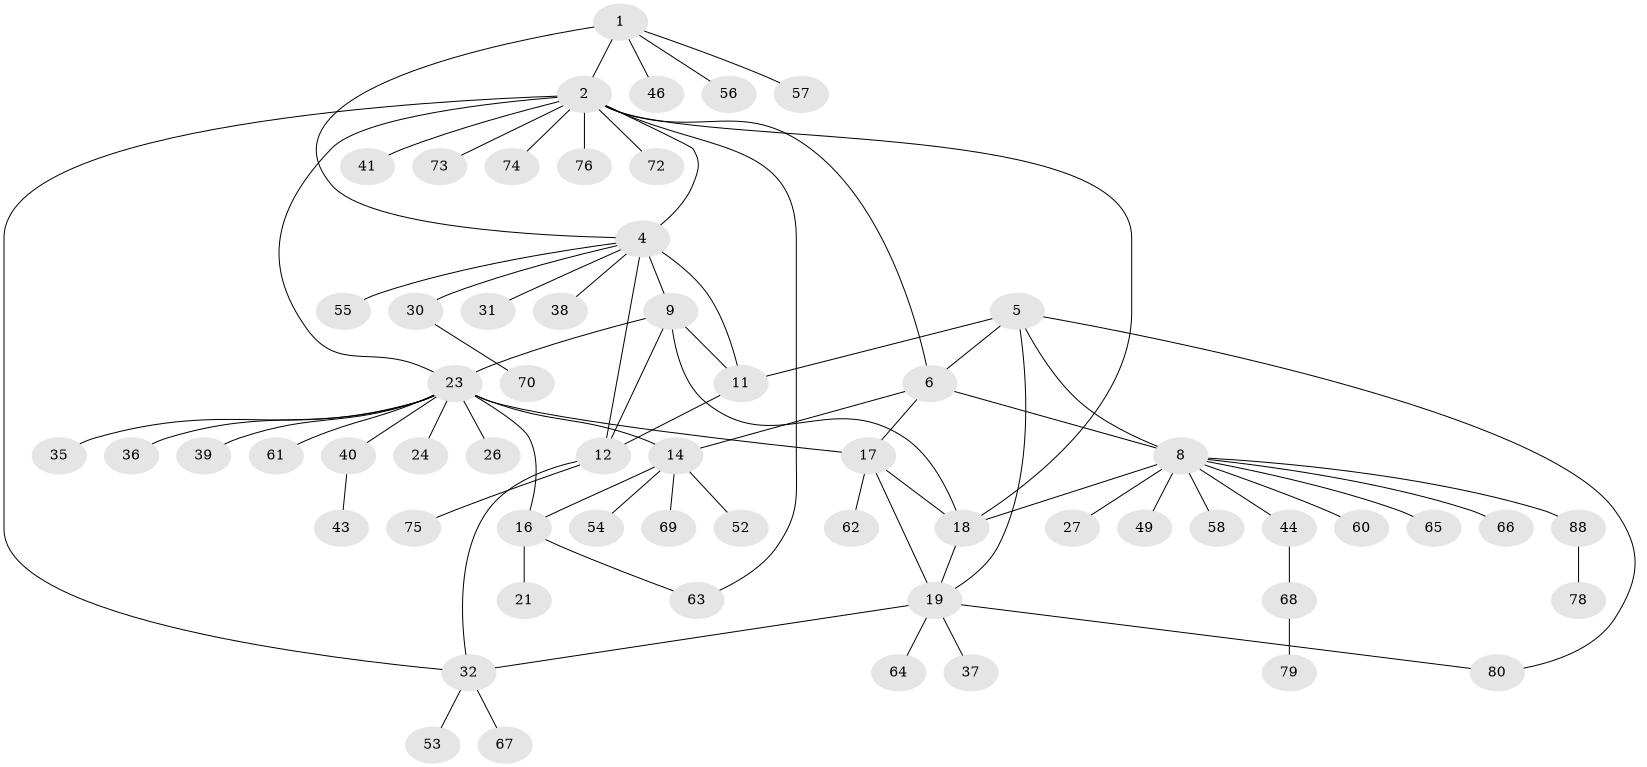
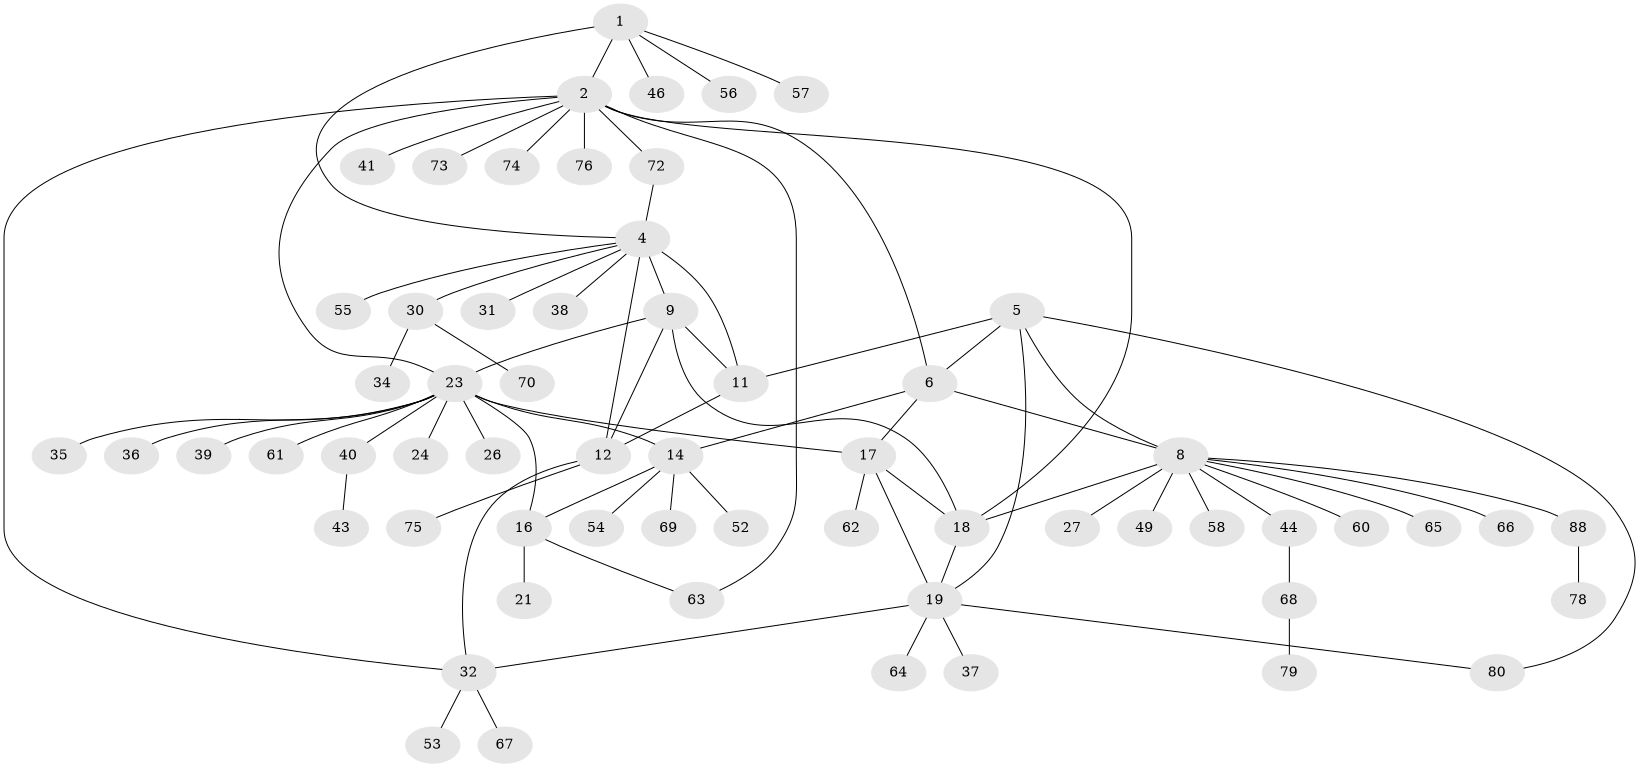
(690, 147) -> (650, 203)
none -> (383, 384)
